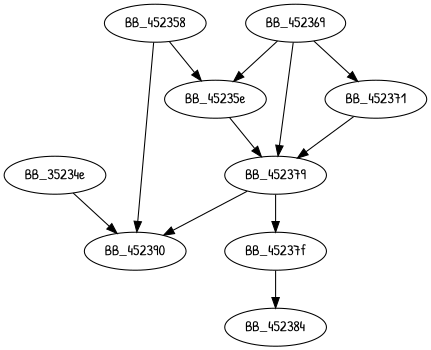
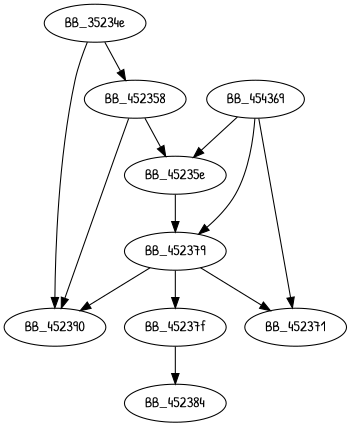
(296, 23) -> (256, 99)
none -> (113, 57)
(330, 134) -> (231, 286)
